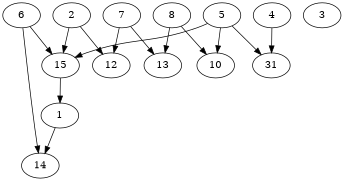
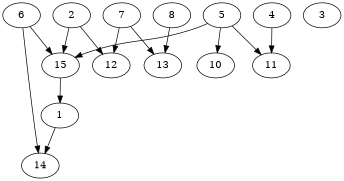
(191, 38) -> none
(271, 65) -> (271, 65)
